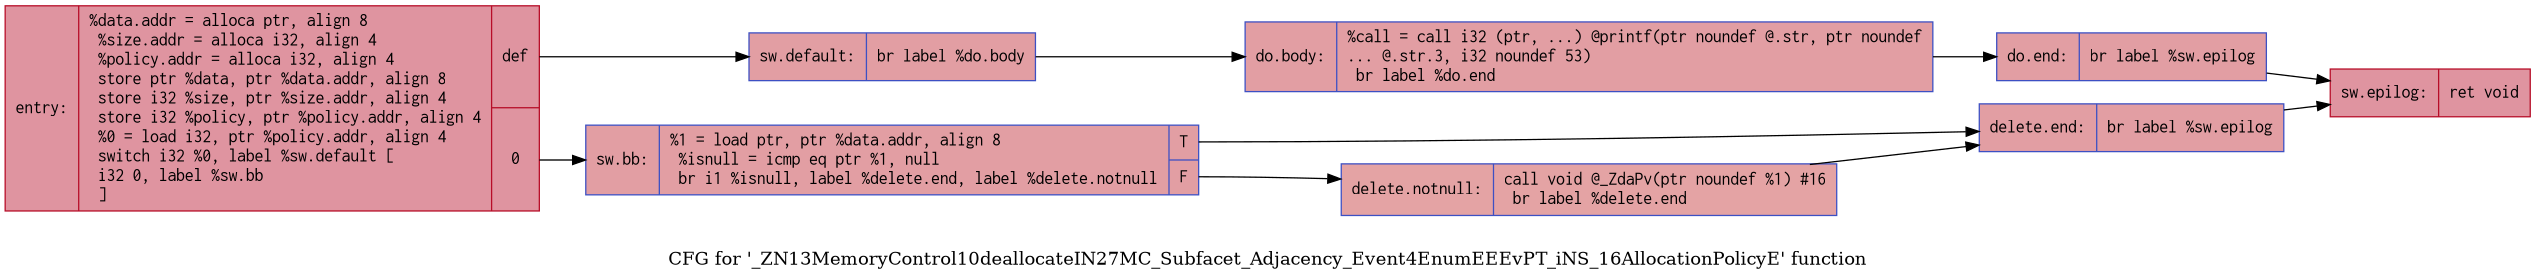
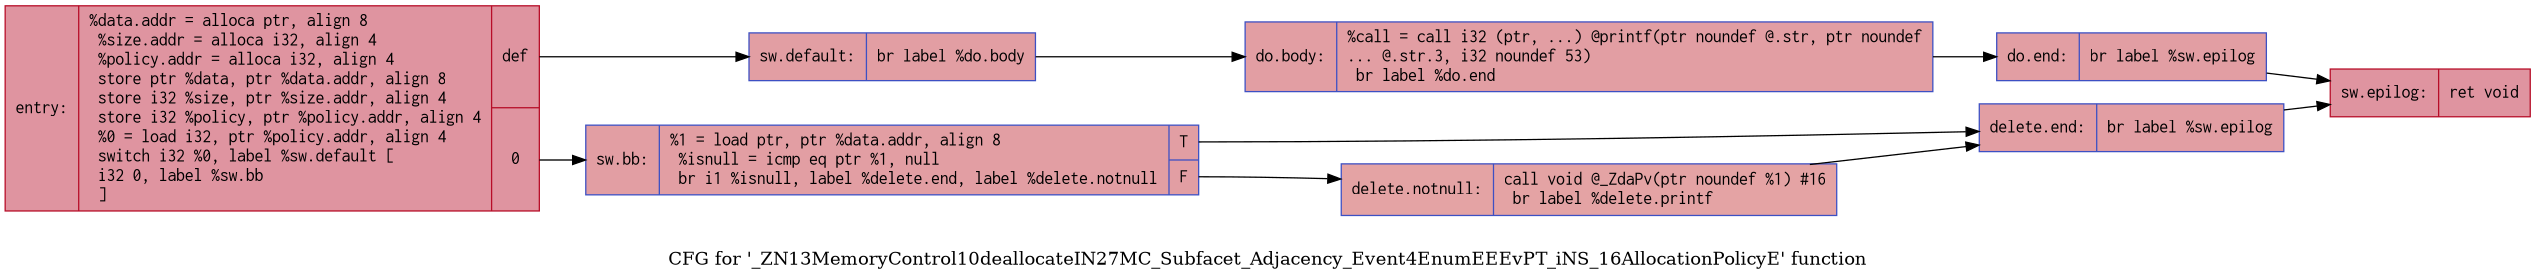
(1595, 199) -> (1609, 199)
